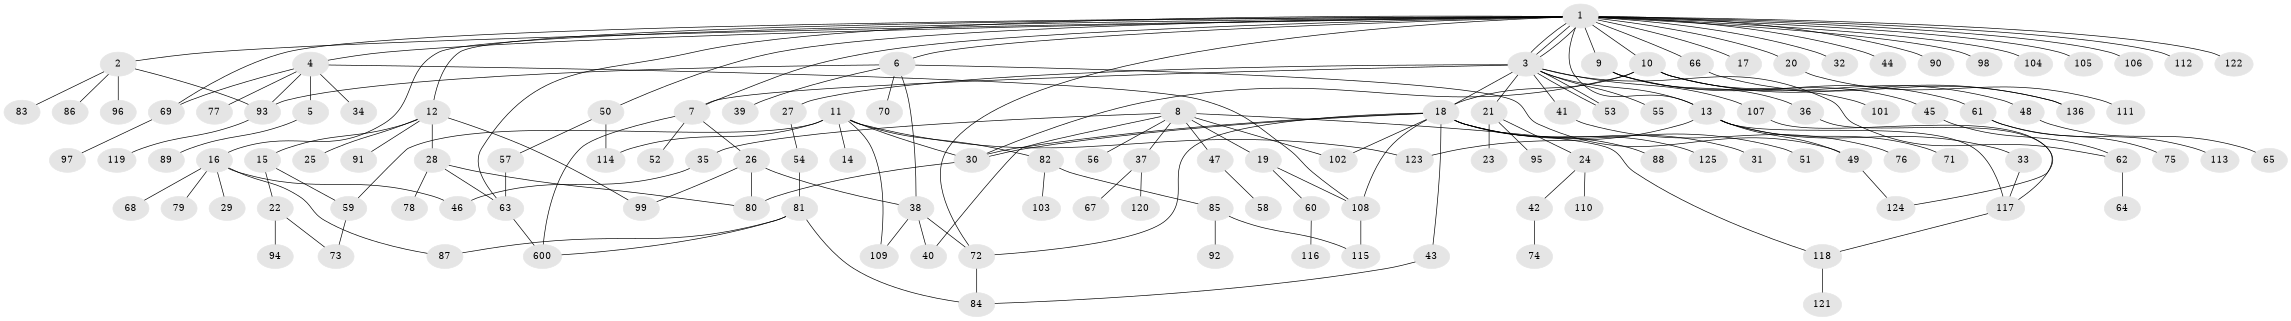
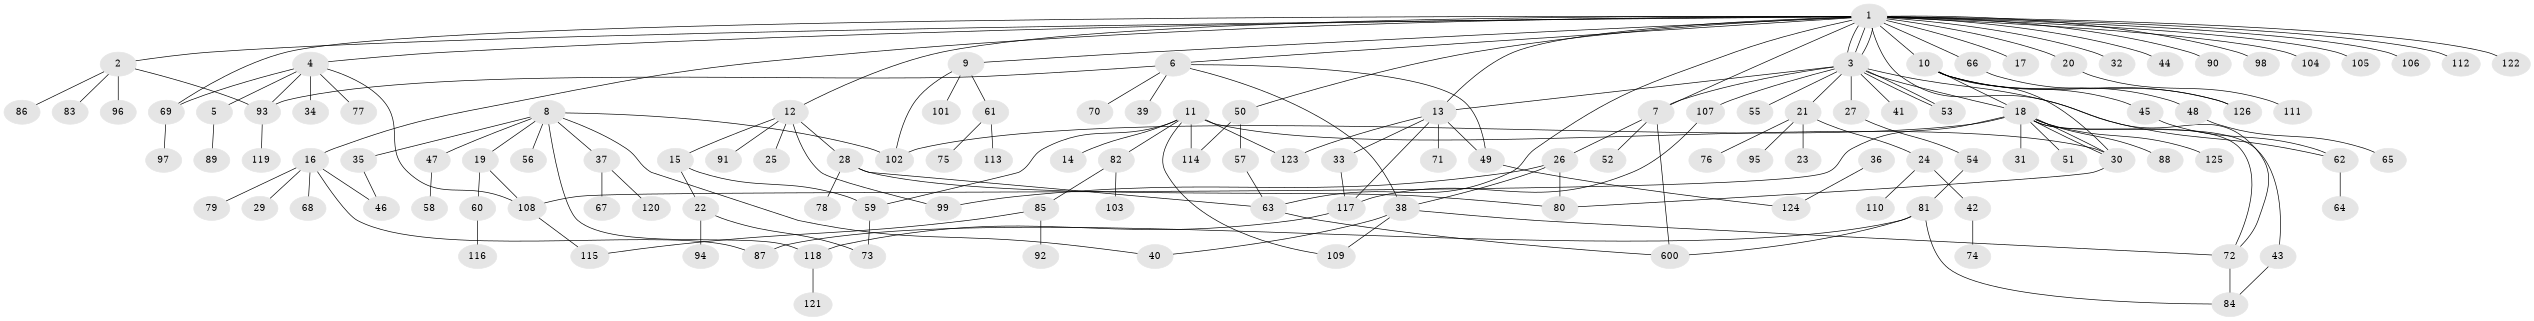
(1703, 88) -> (914, 103)
(2076, 112) -> (2243, 112)
(1732, 136) -> (1753, 137)
